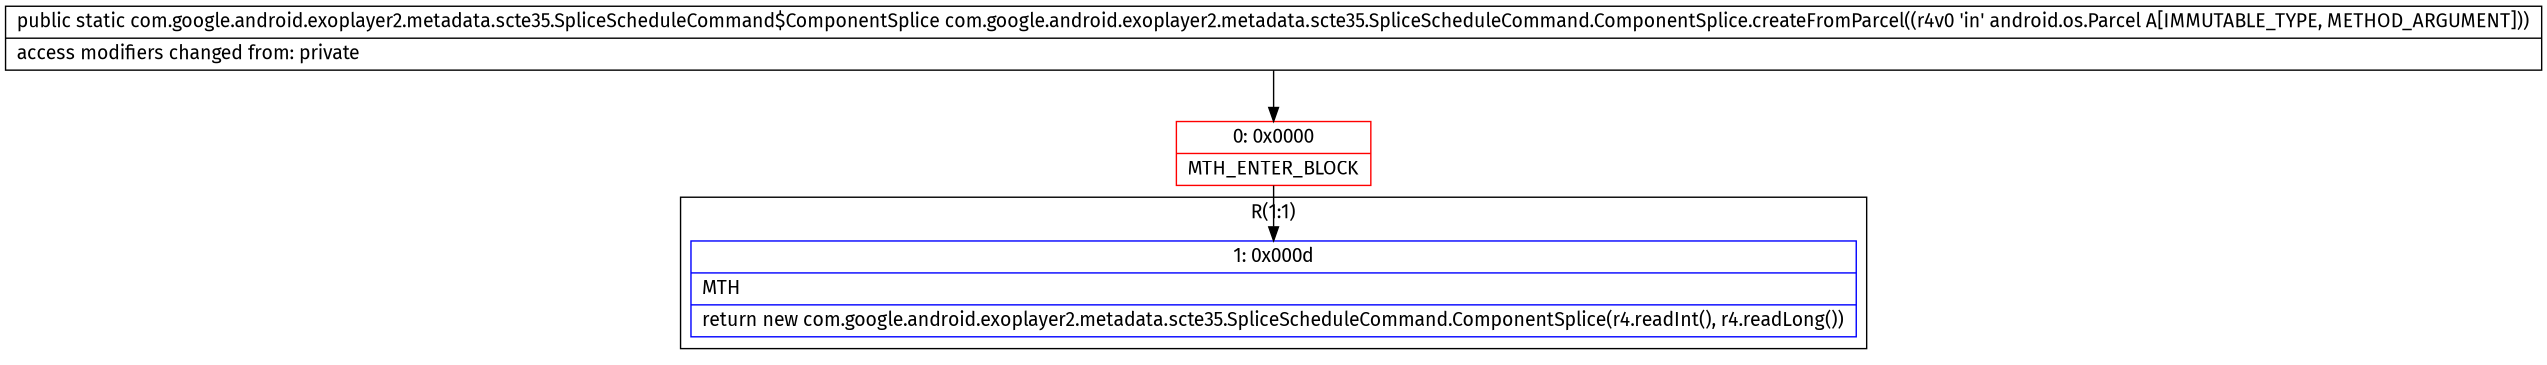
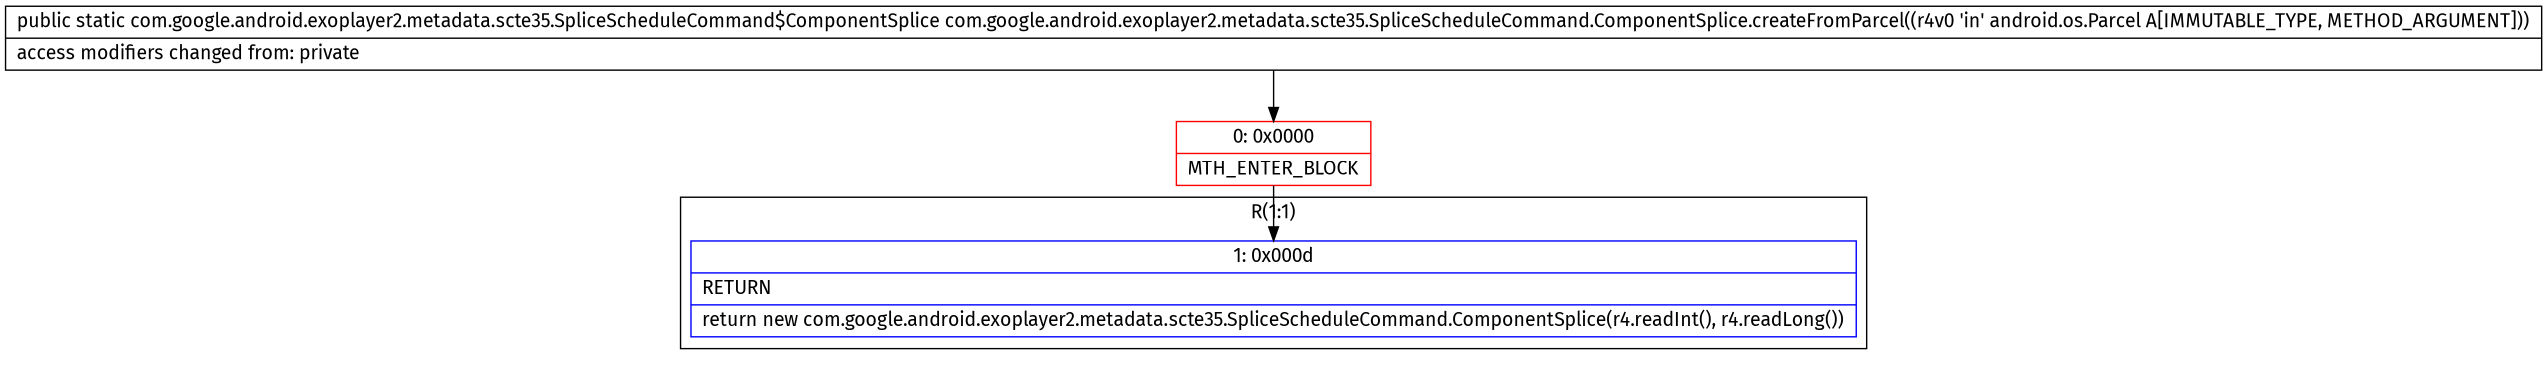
(722, 288) -> (738, 288)
